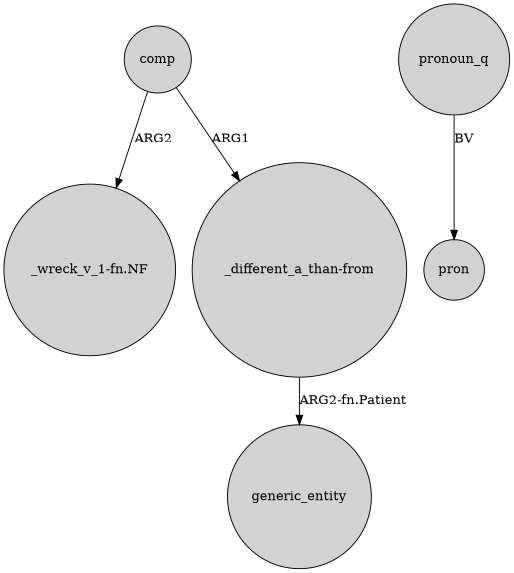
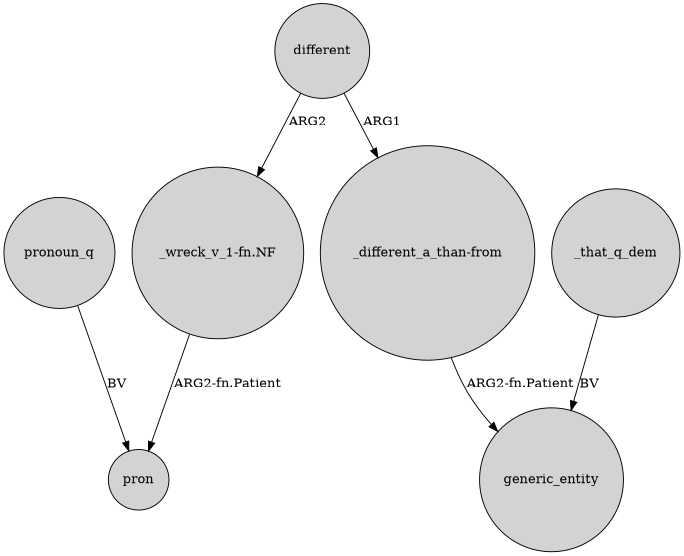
(158, 59) -> (322, 51)
none -> (616, 253)
none -> (171, 388)
